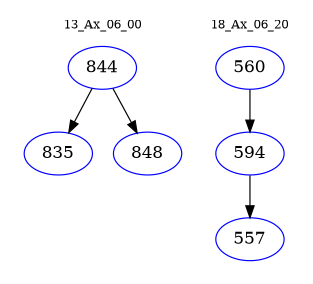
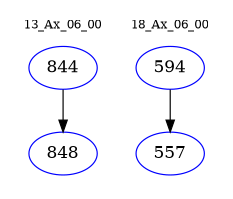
(250, 26) -> (170, 26)
(250, 68) -> none
(58, 154) -> none
